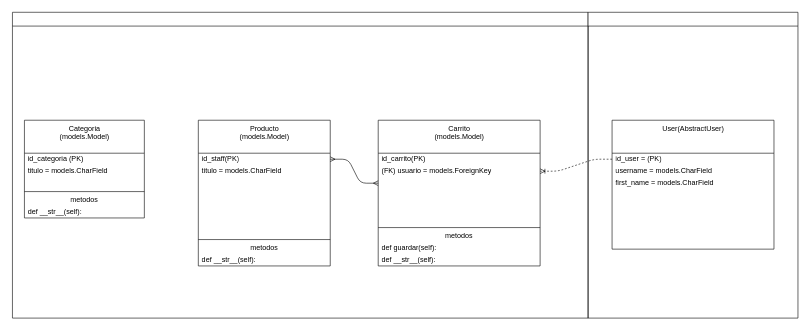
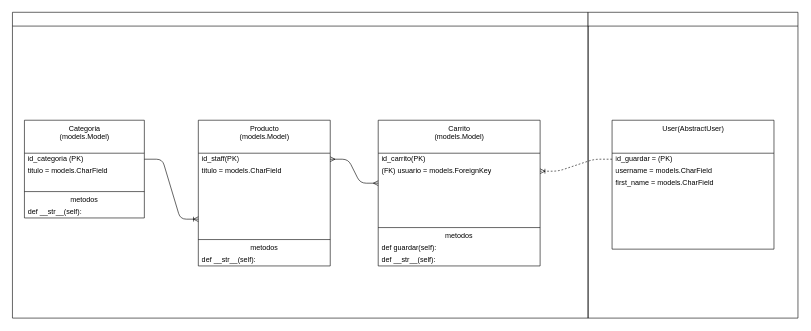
(641, 159) -> (647, 159)
none -> (171, 189)
